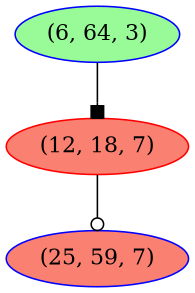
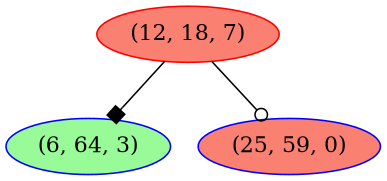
(97, 83) -> (143, 85)
(97, 259) -> (289, 146)
